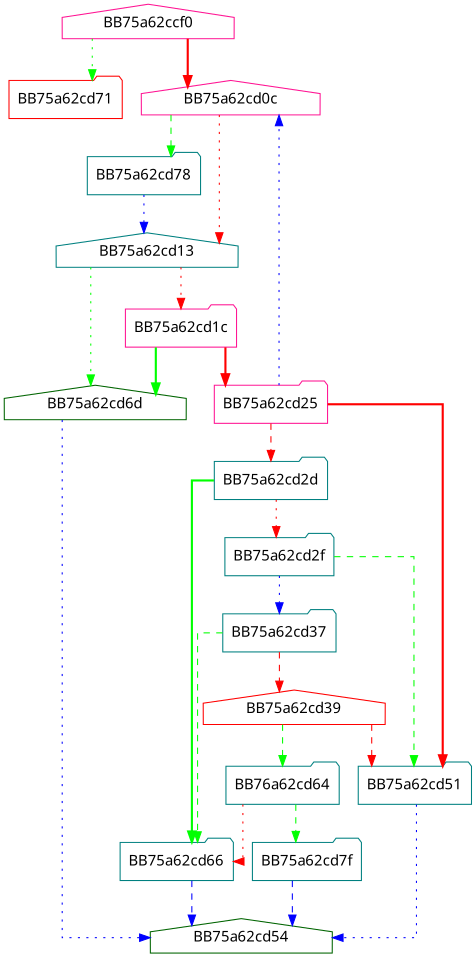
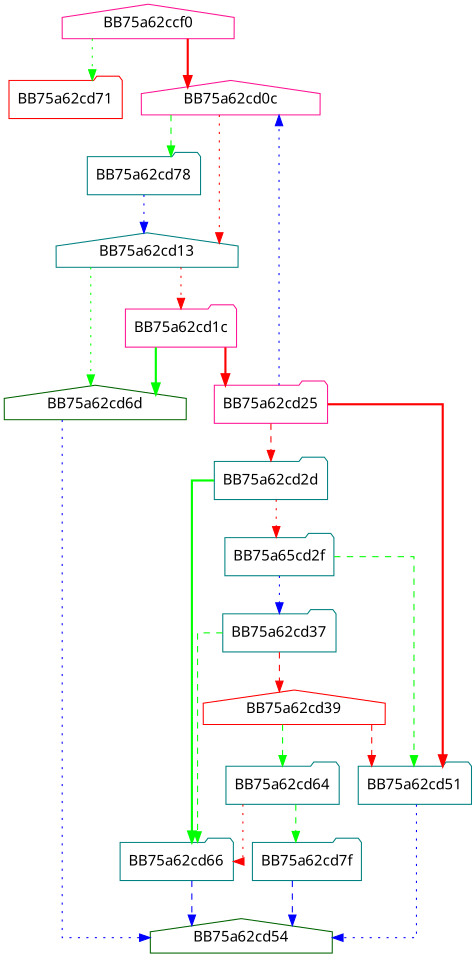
(279, 557) -> (279, 557)
(283, 785) -> (283, 785)
